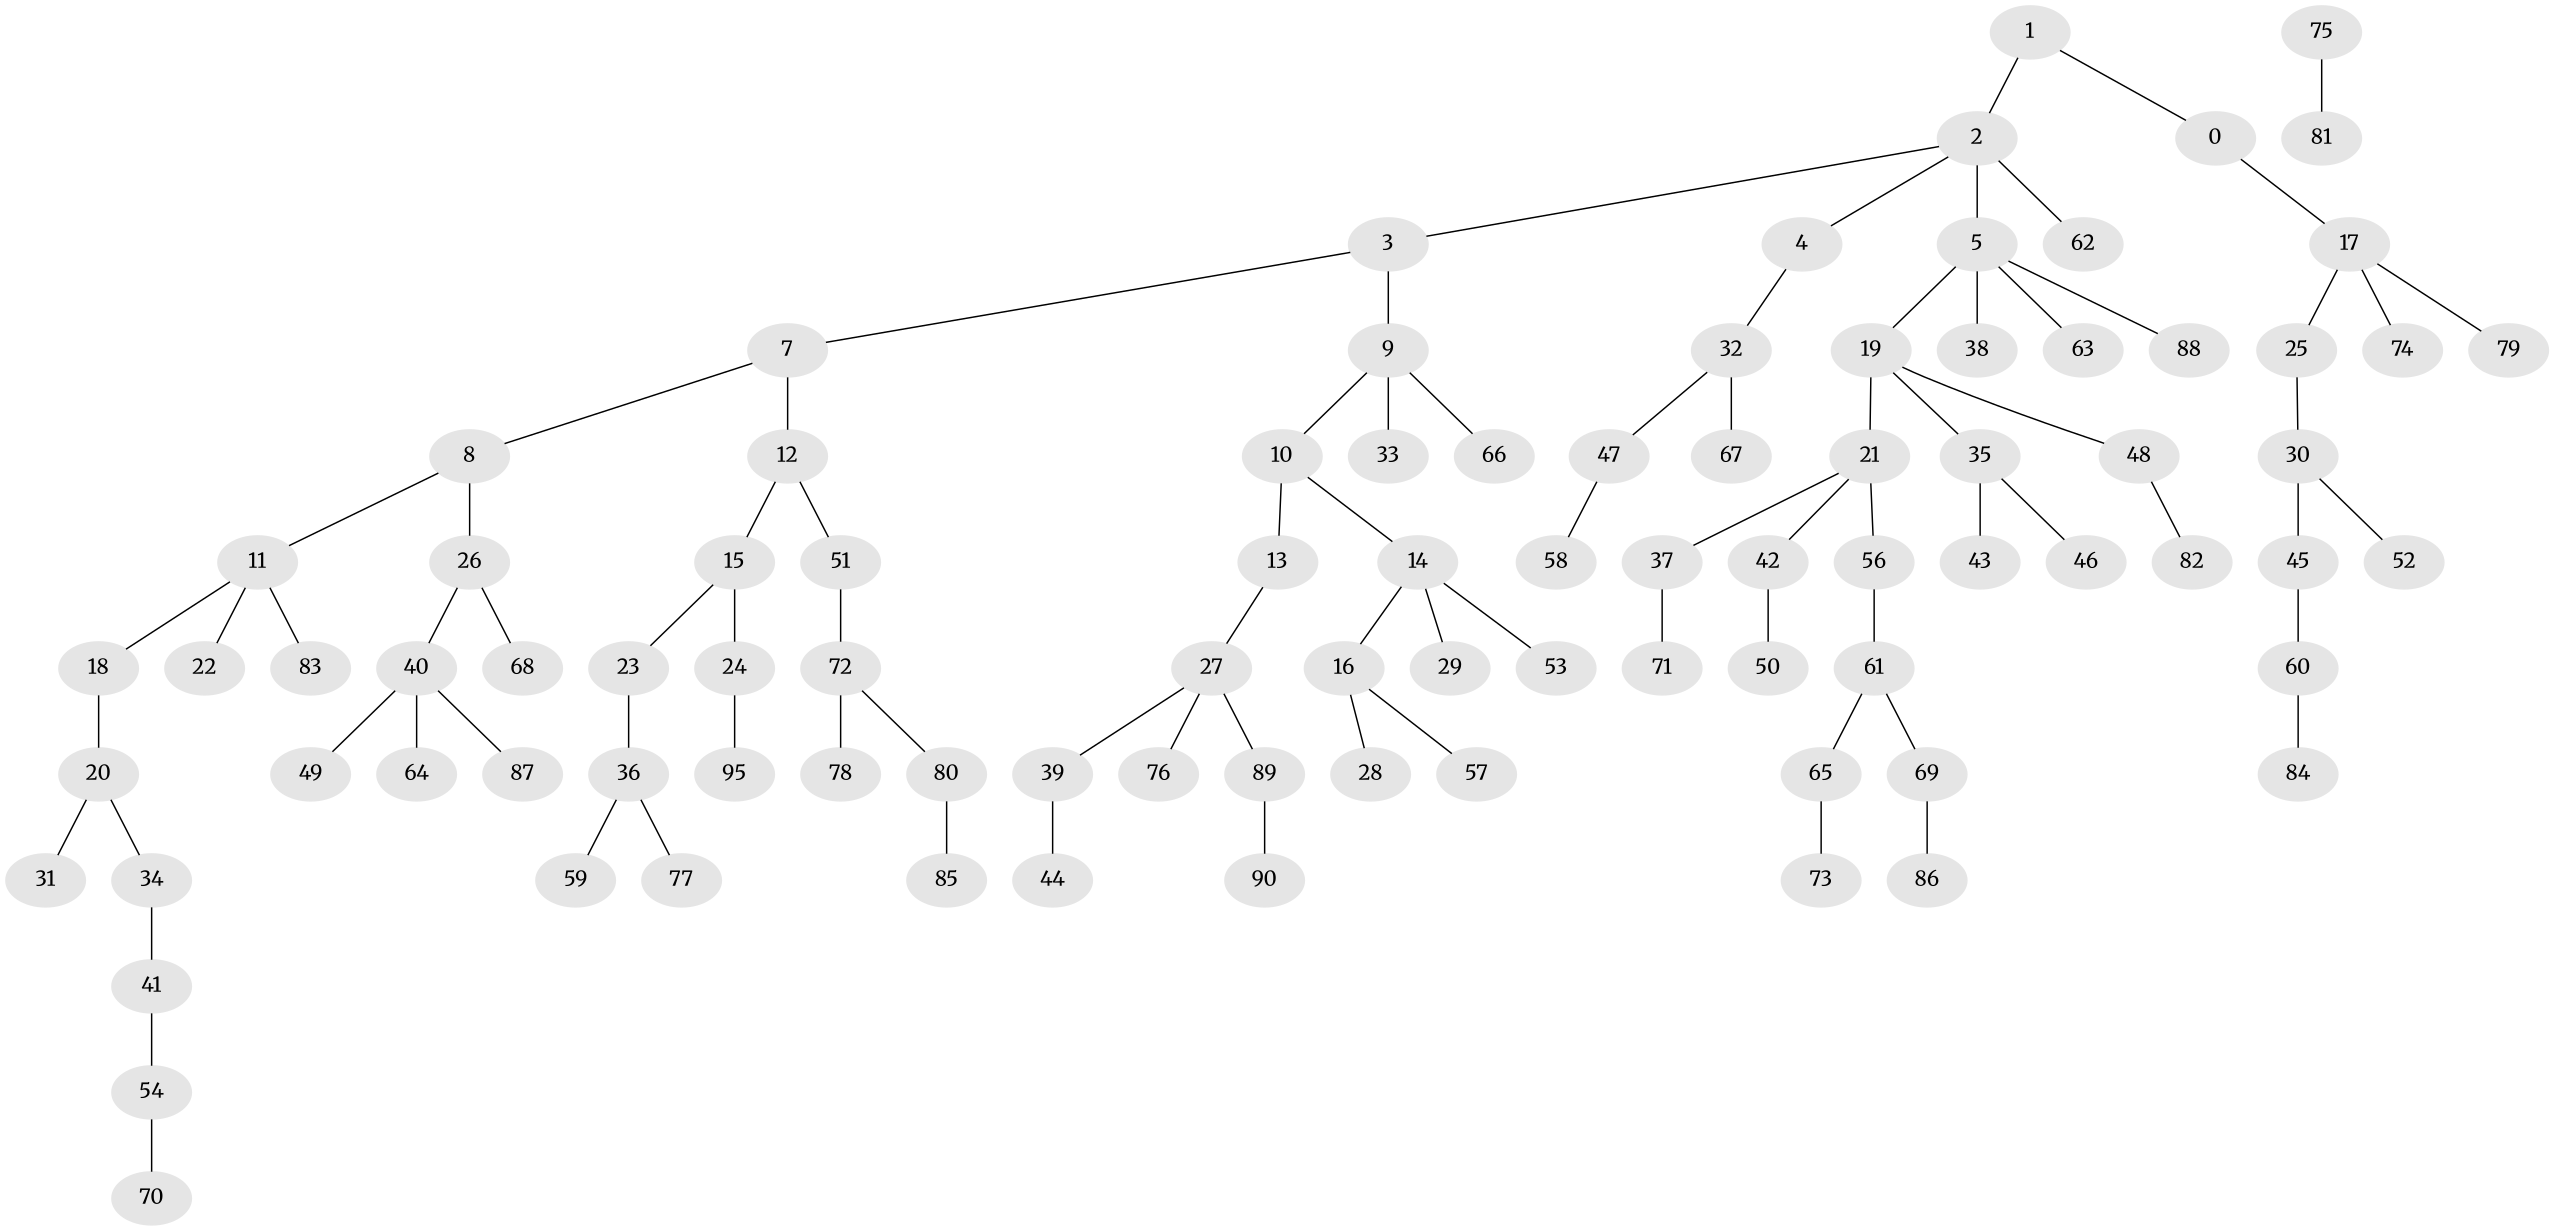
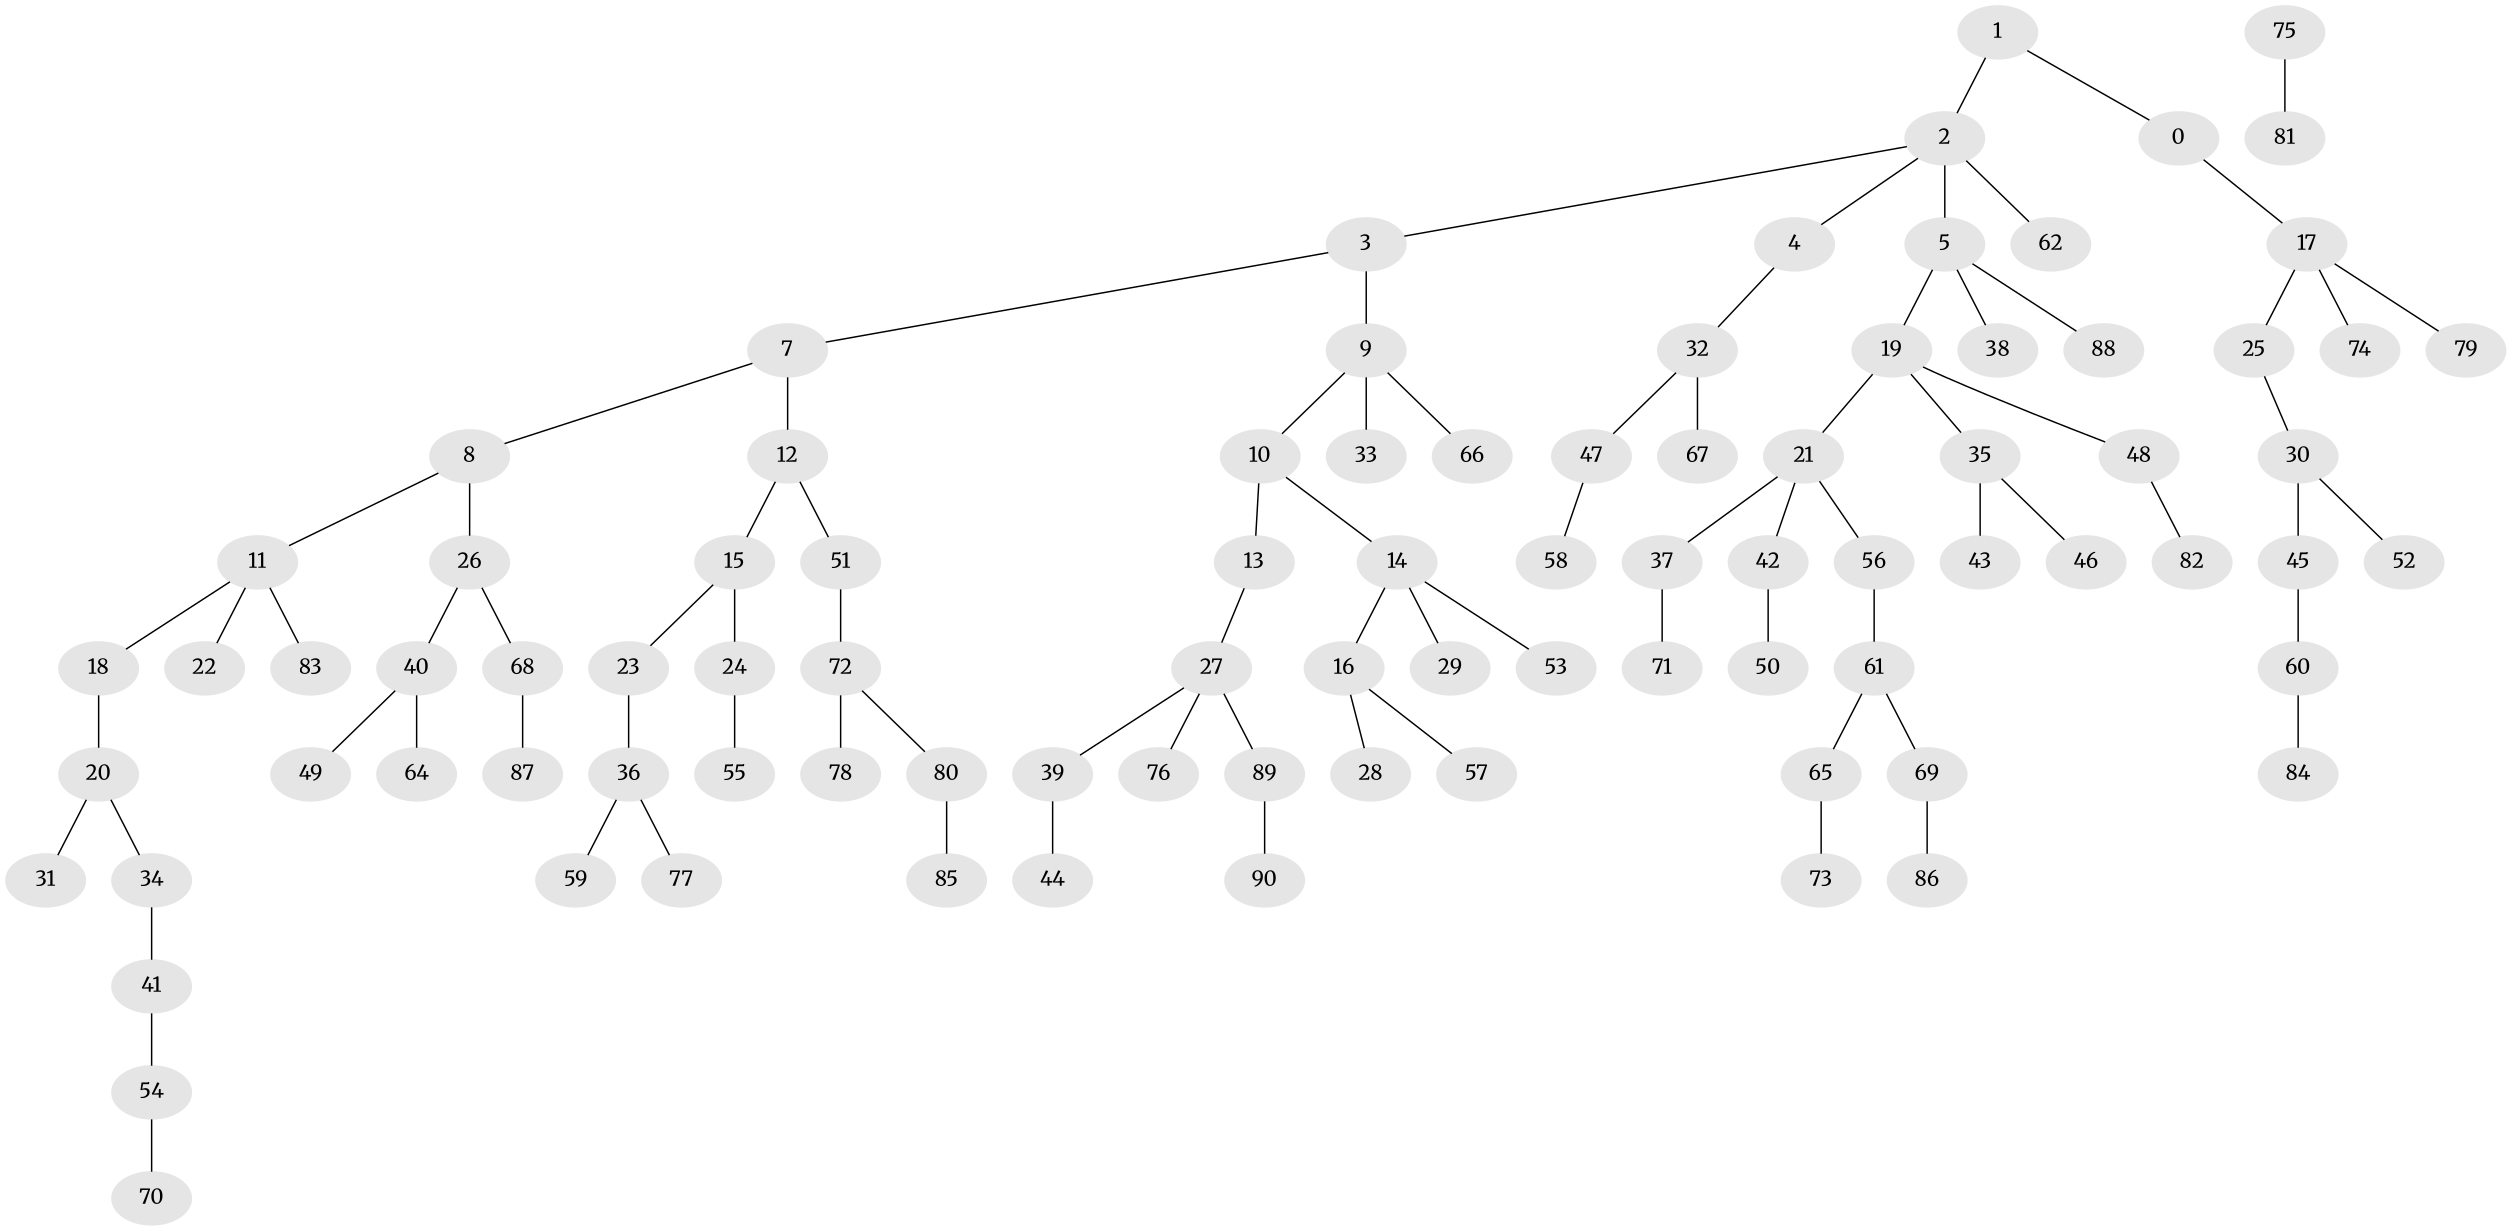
(2083, 350) -> none
(469, 721) -> (523, 722)
(735, 774) -> (735, 774)
